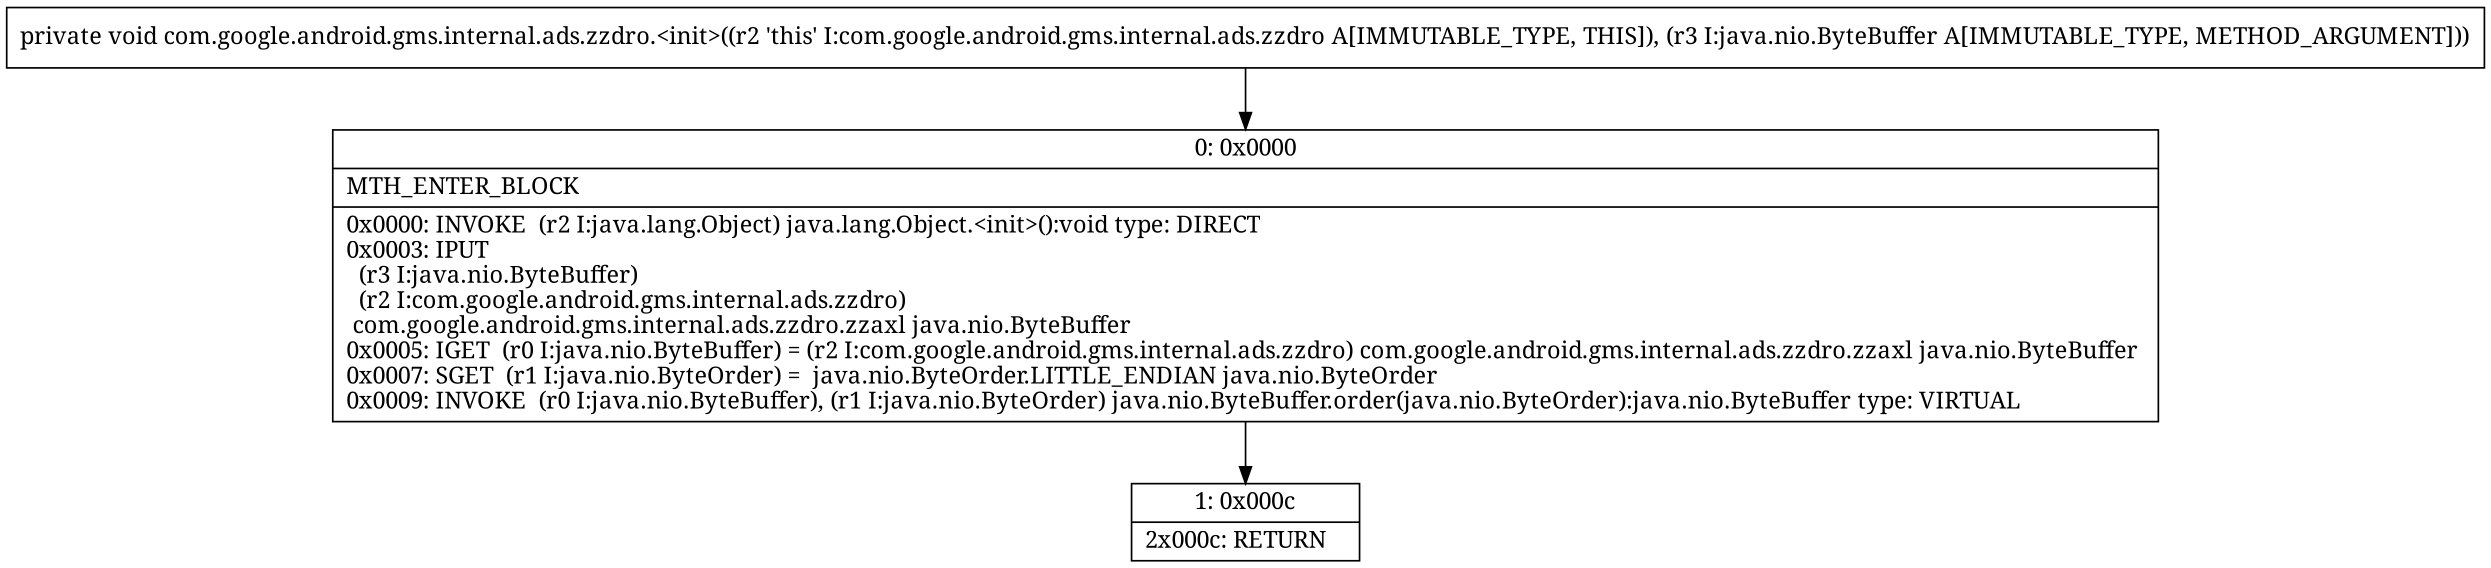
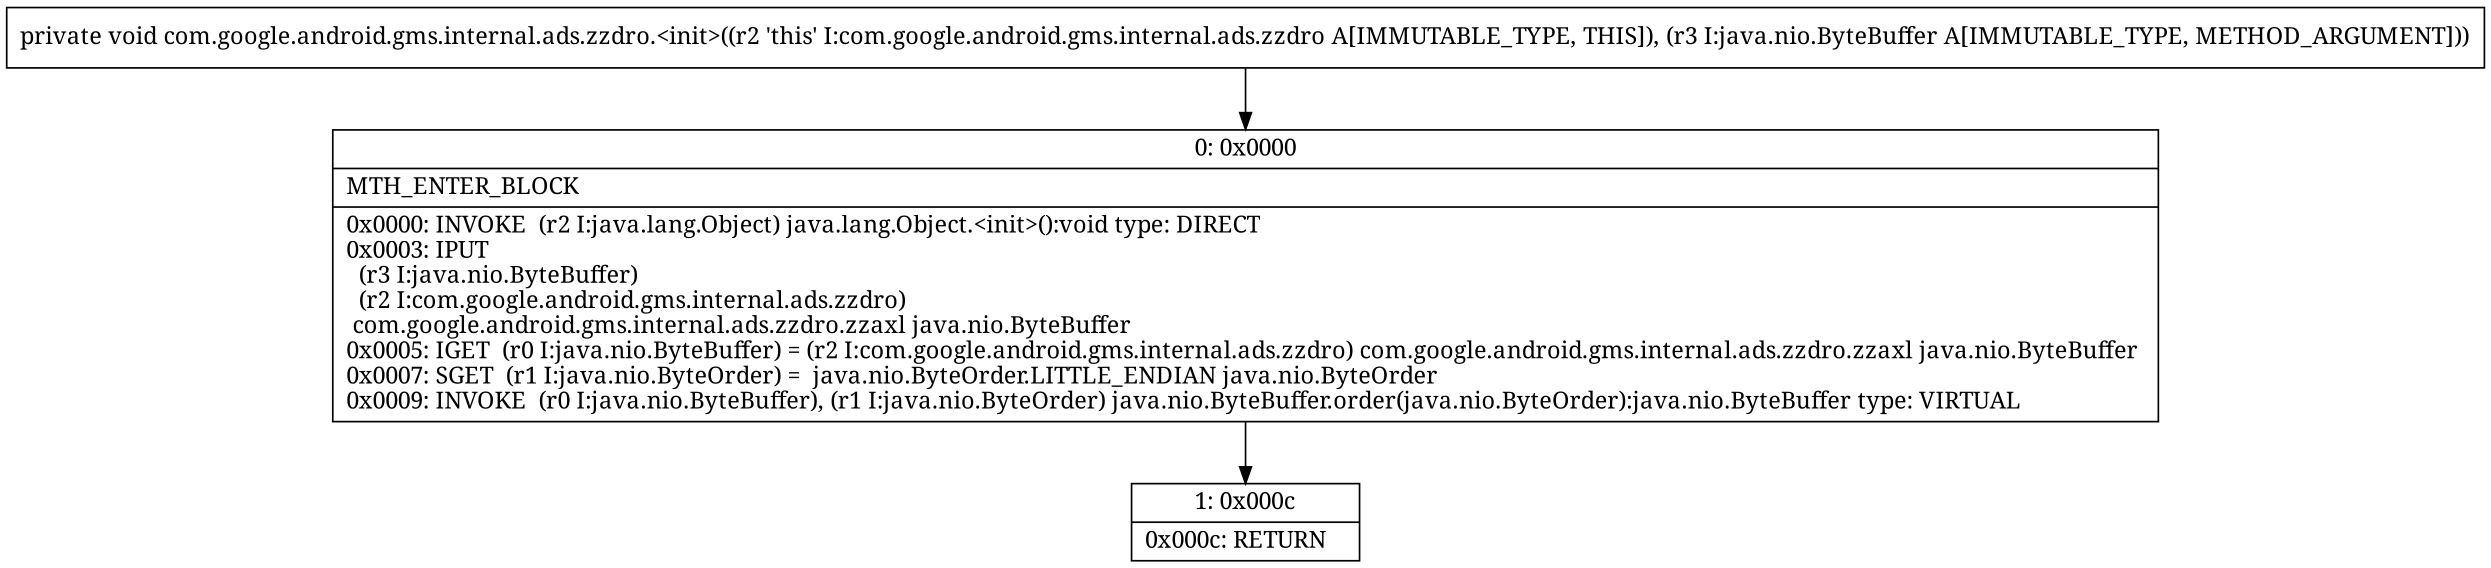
(1246, 541) -> (1246, 541)
